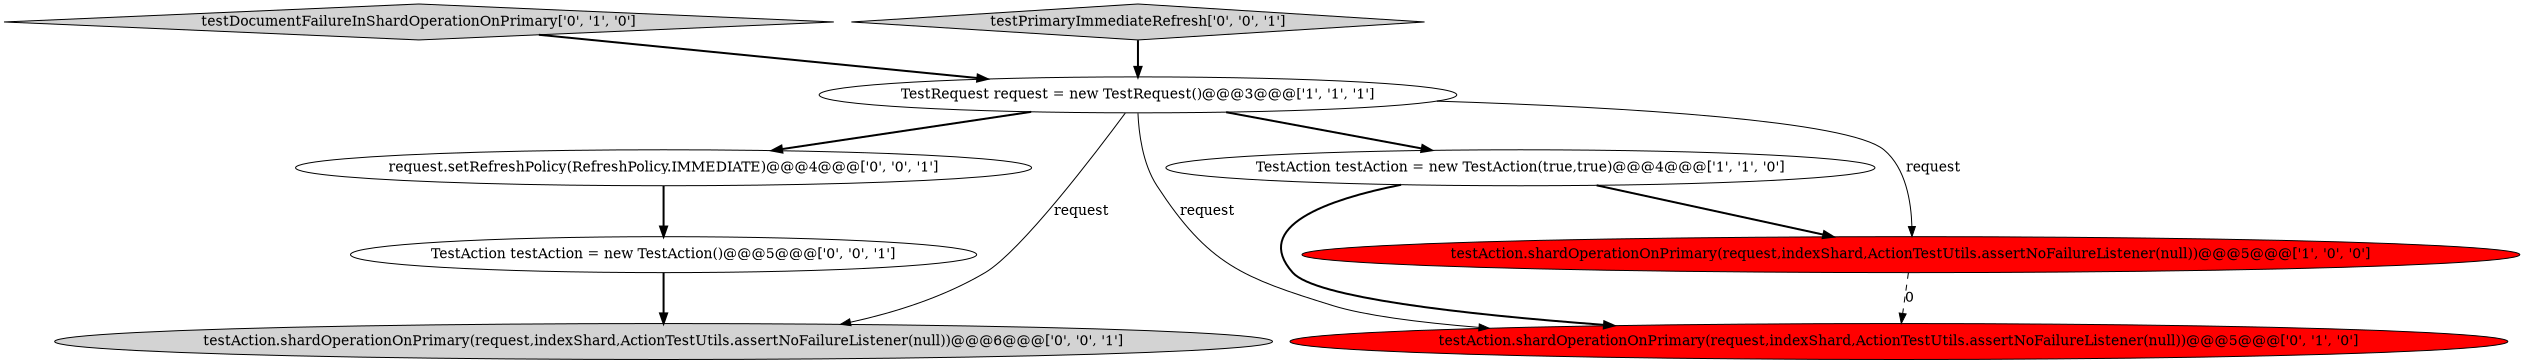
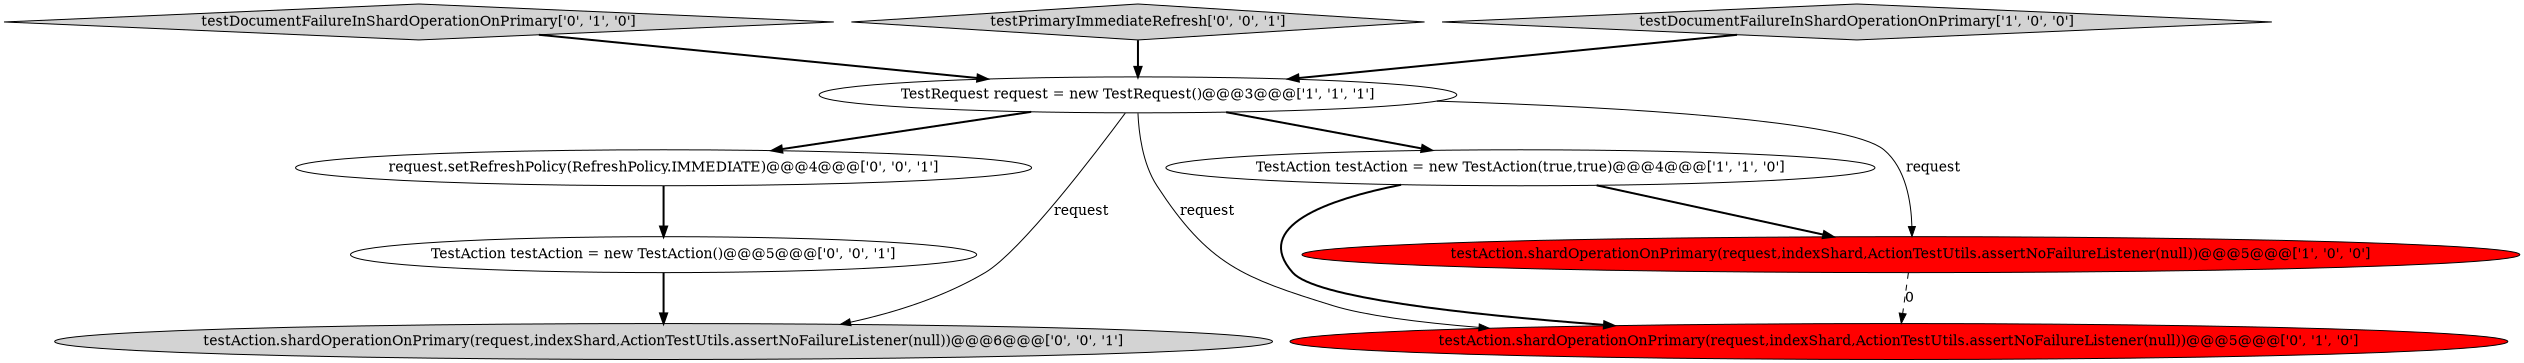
none -> (1857, 22)
